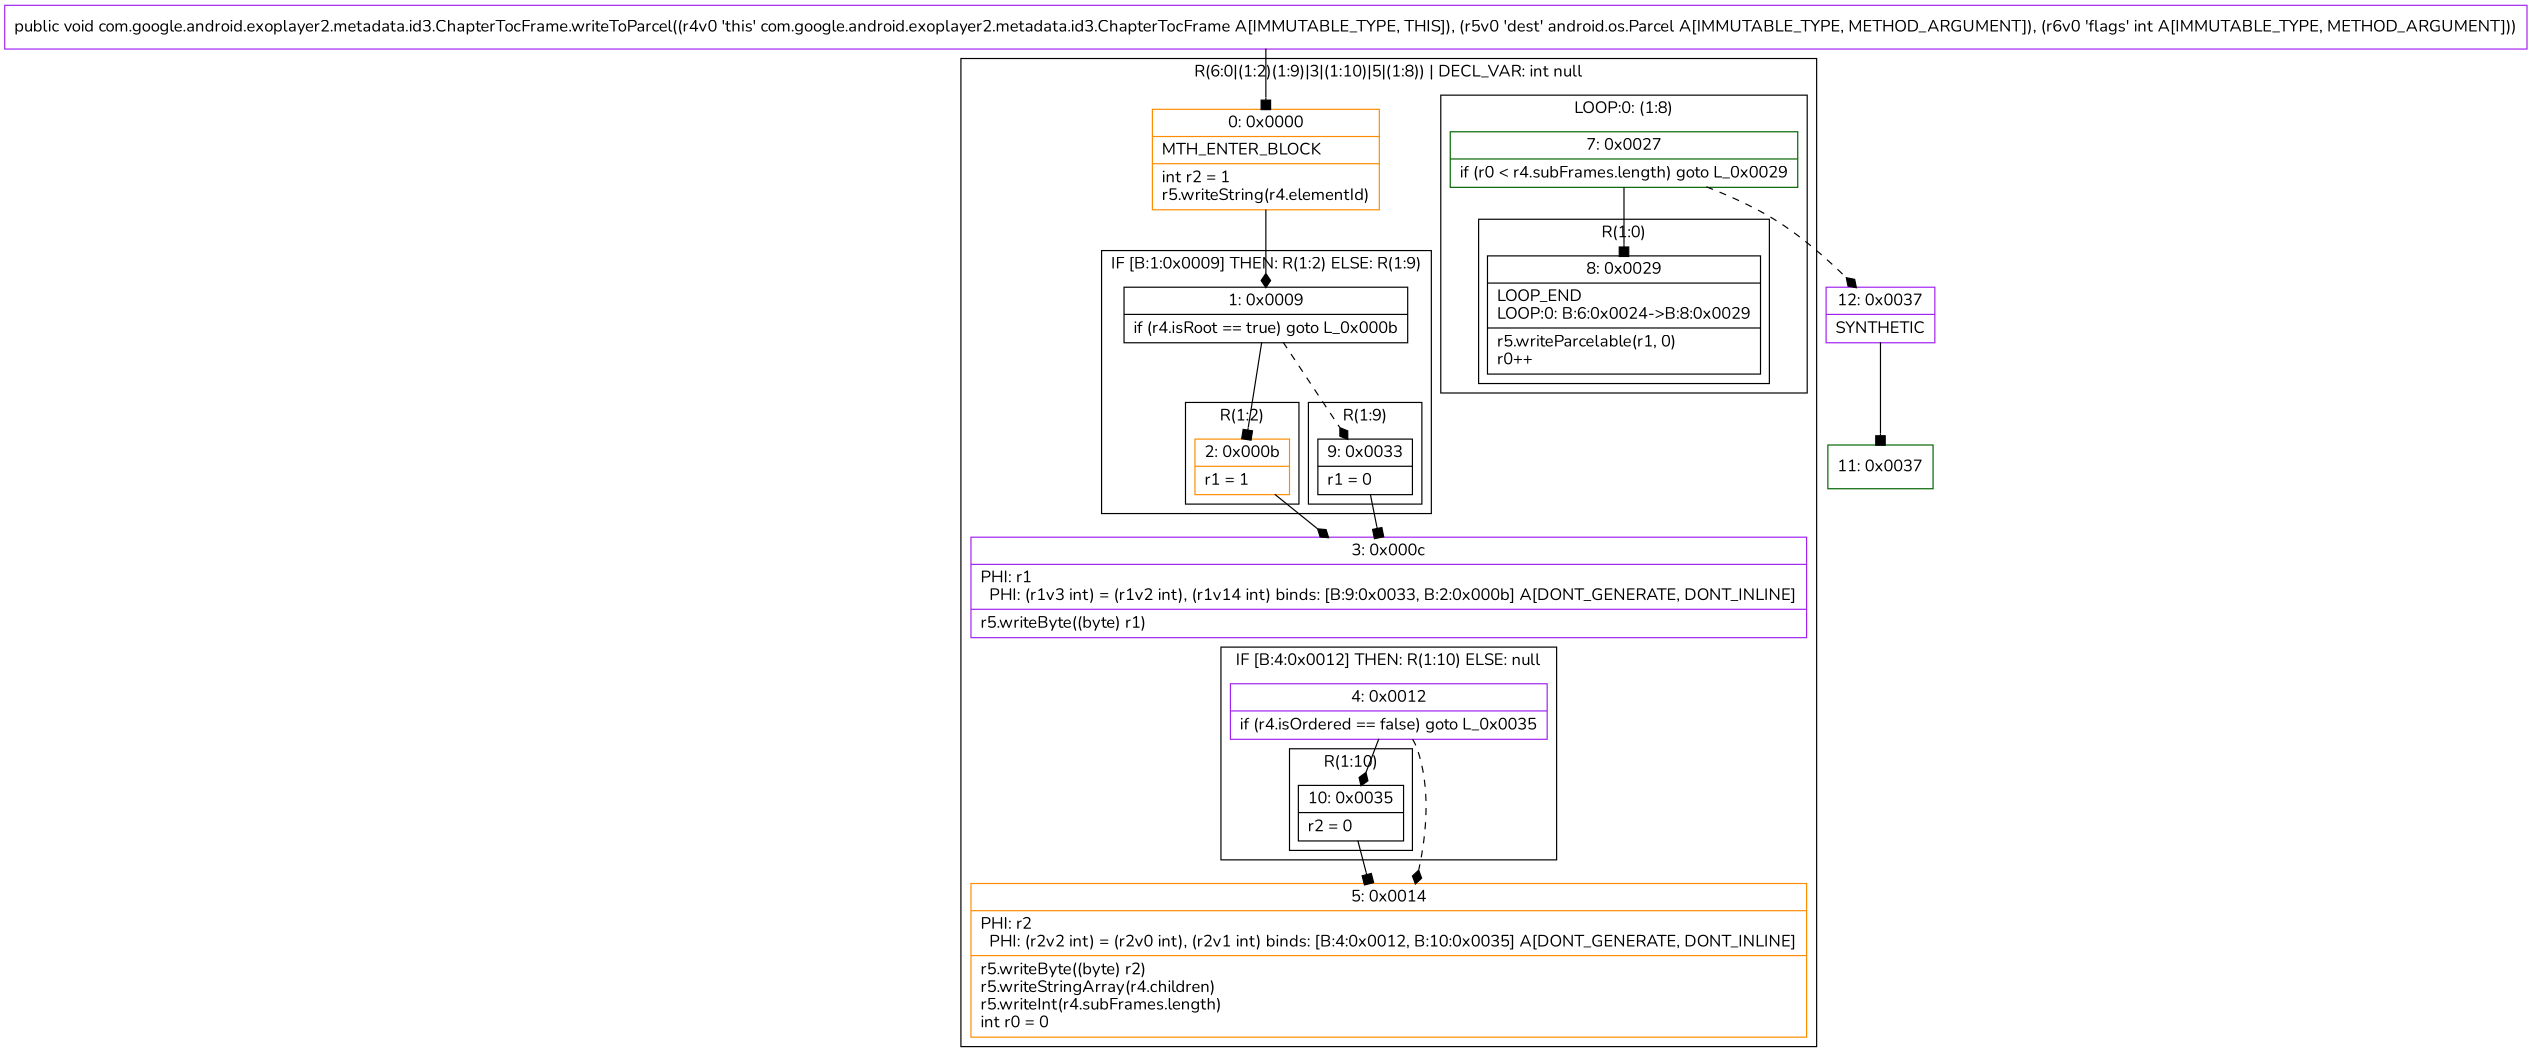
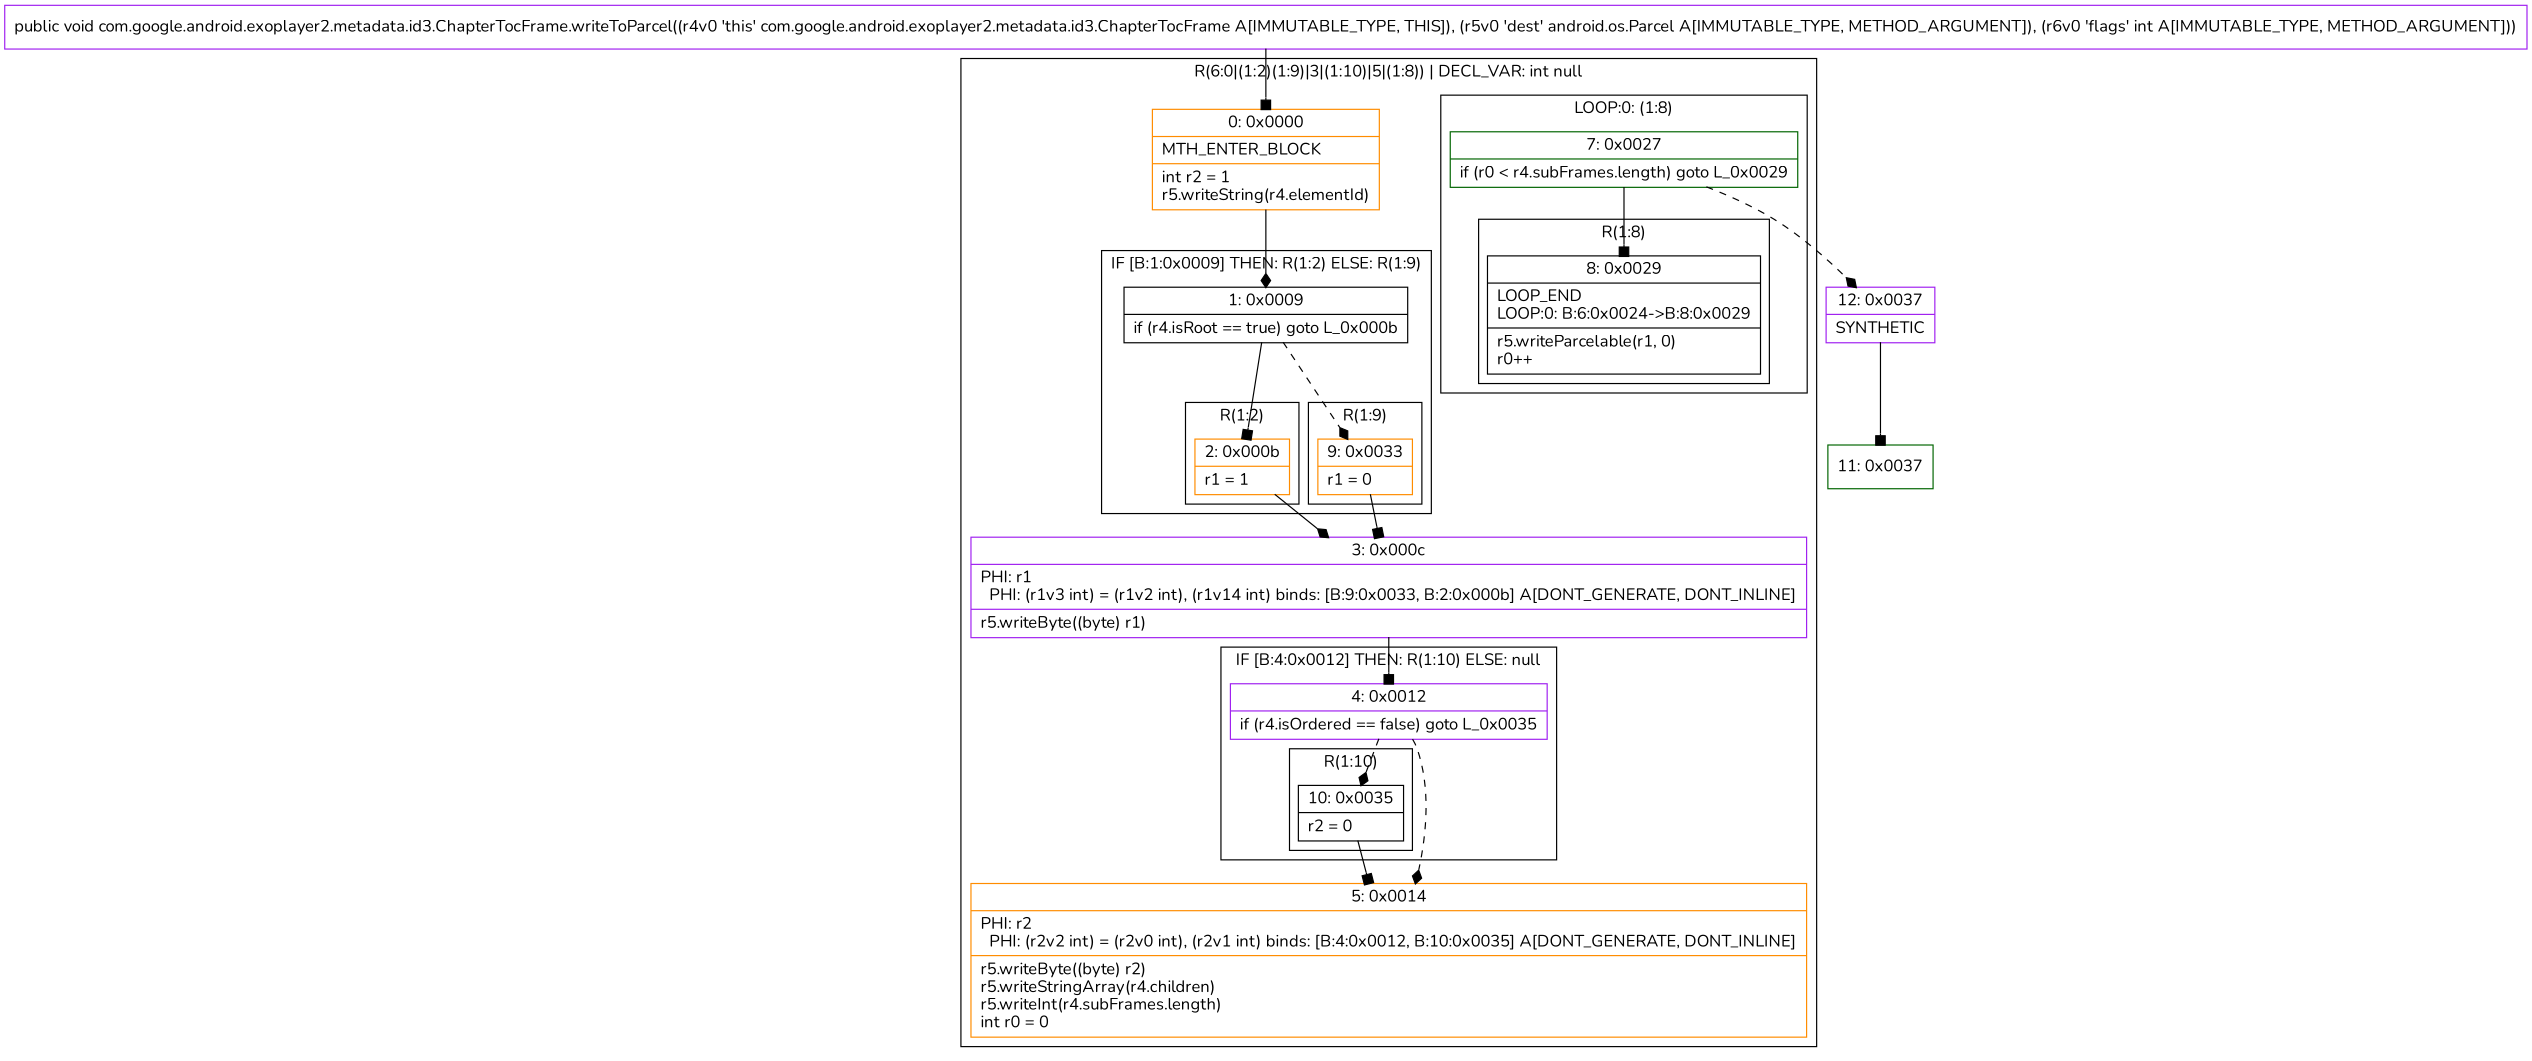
(1624, 233) -> (1624, 233)
(1365, 467) -> (1365, 467)
none -> (1389, 655)
(1372, 756) -> (1372, 756)
